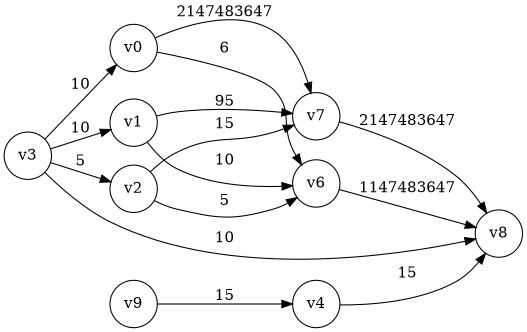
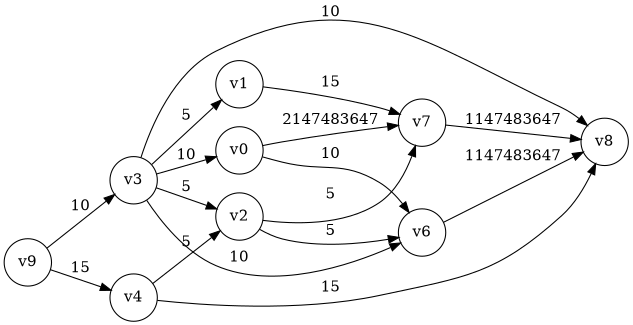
(225, 49) -> (331, 154)
(225, 102) -> (331, 83)
(408, 121) -> (513, 120)
(225, 124) -> (331, 195)
(81, 129) -> (187, 116)
(209, 180) -> (256, 275)
none -> (77, 225)
none -> (182, 260)
